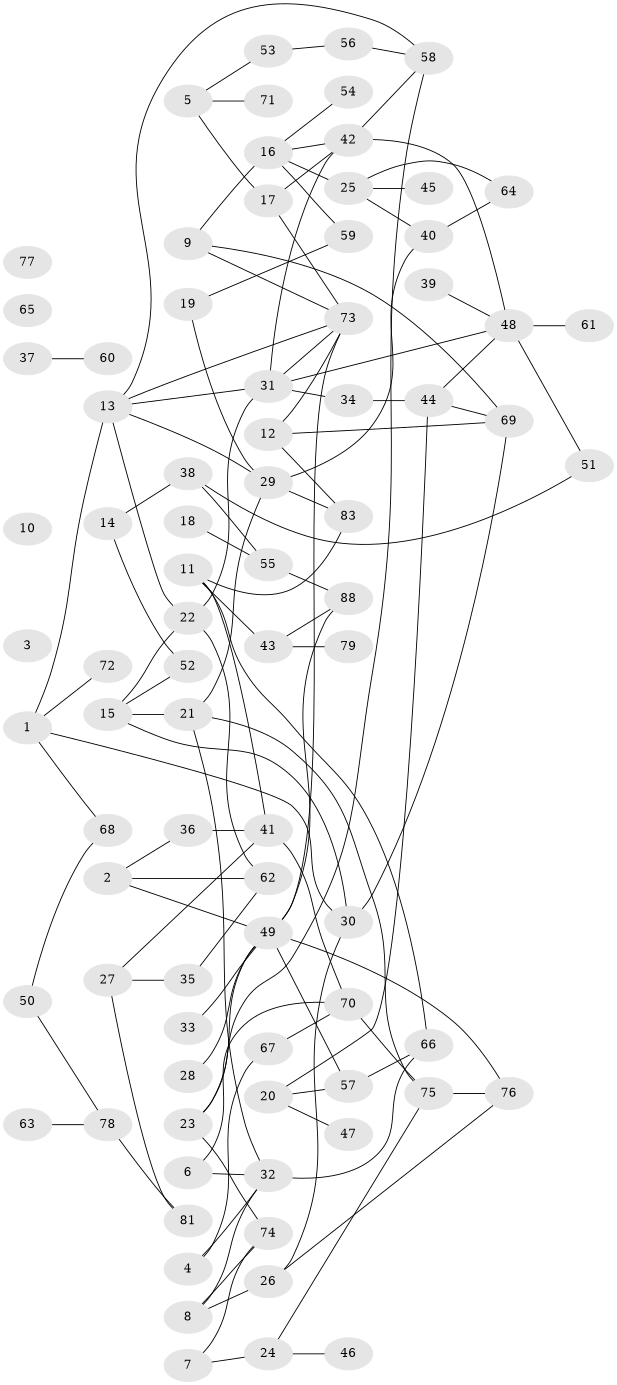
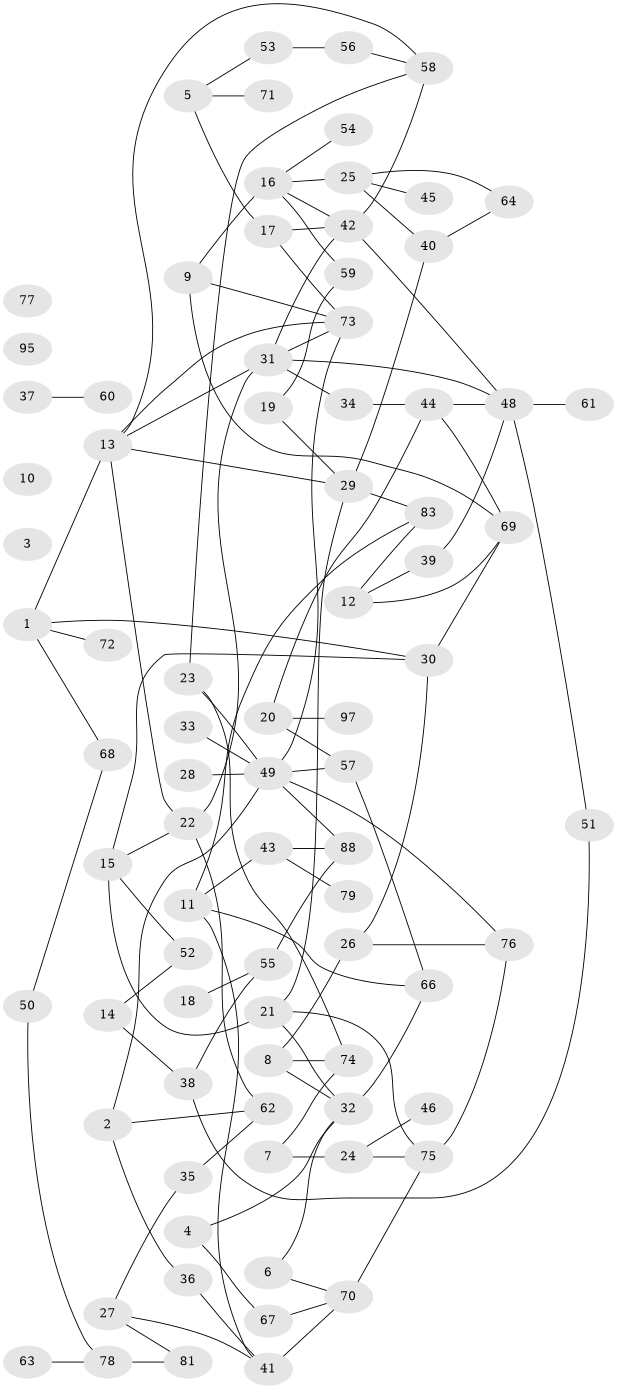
(28, 311) -> (28, 349)
(312, 382) -> (389, 582)
(349, 1134) -> (349, 718)
